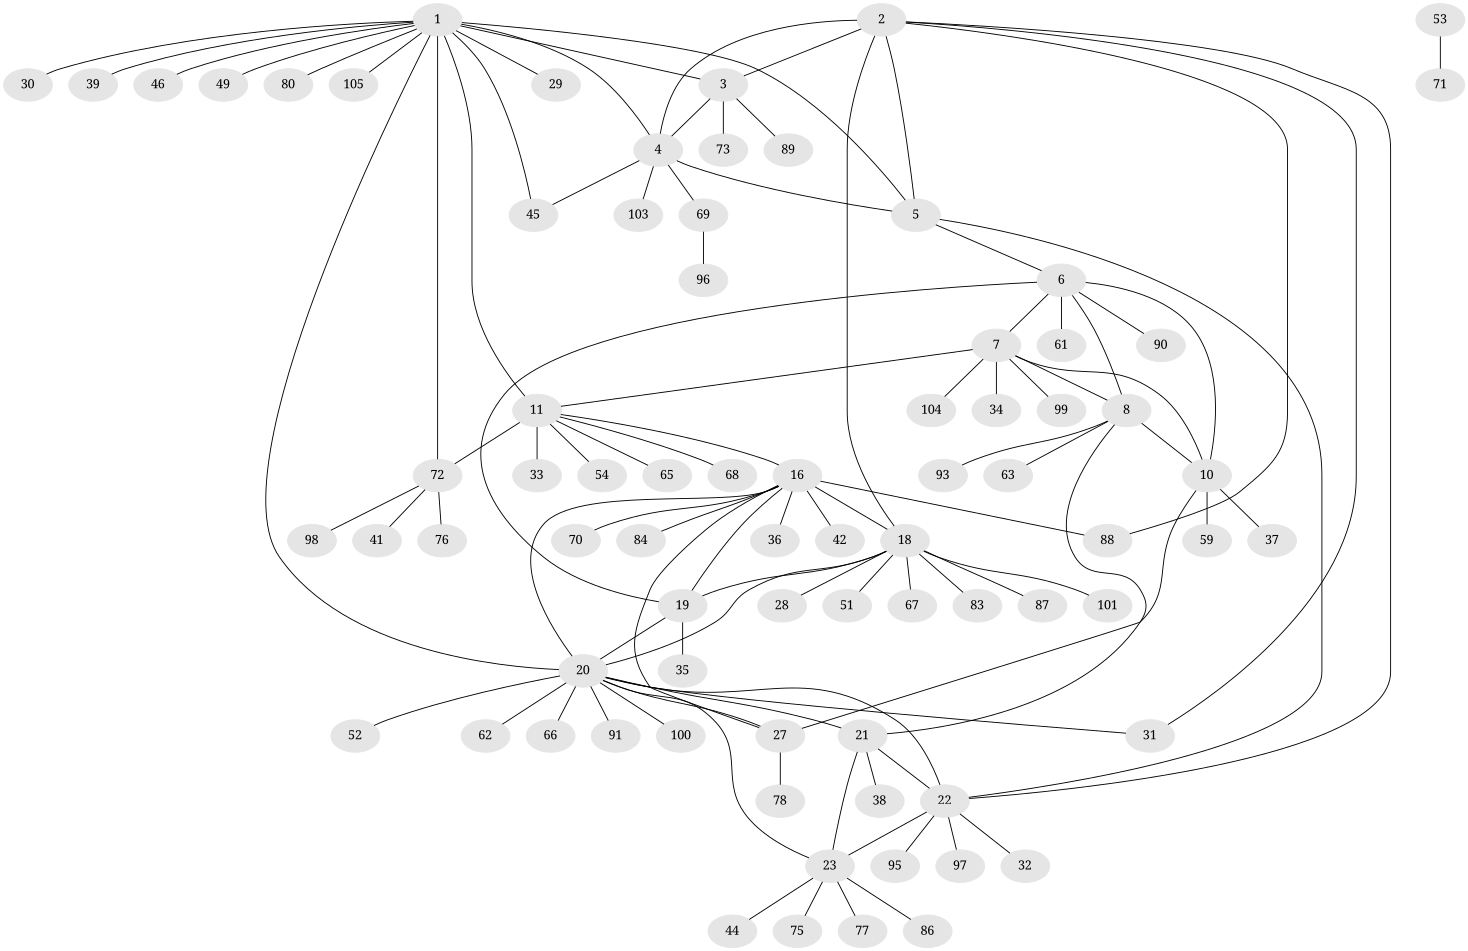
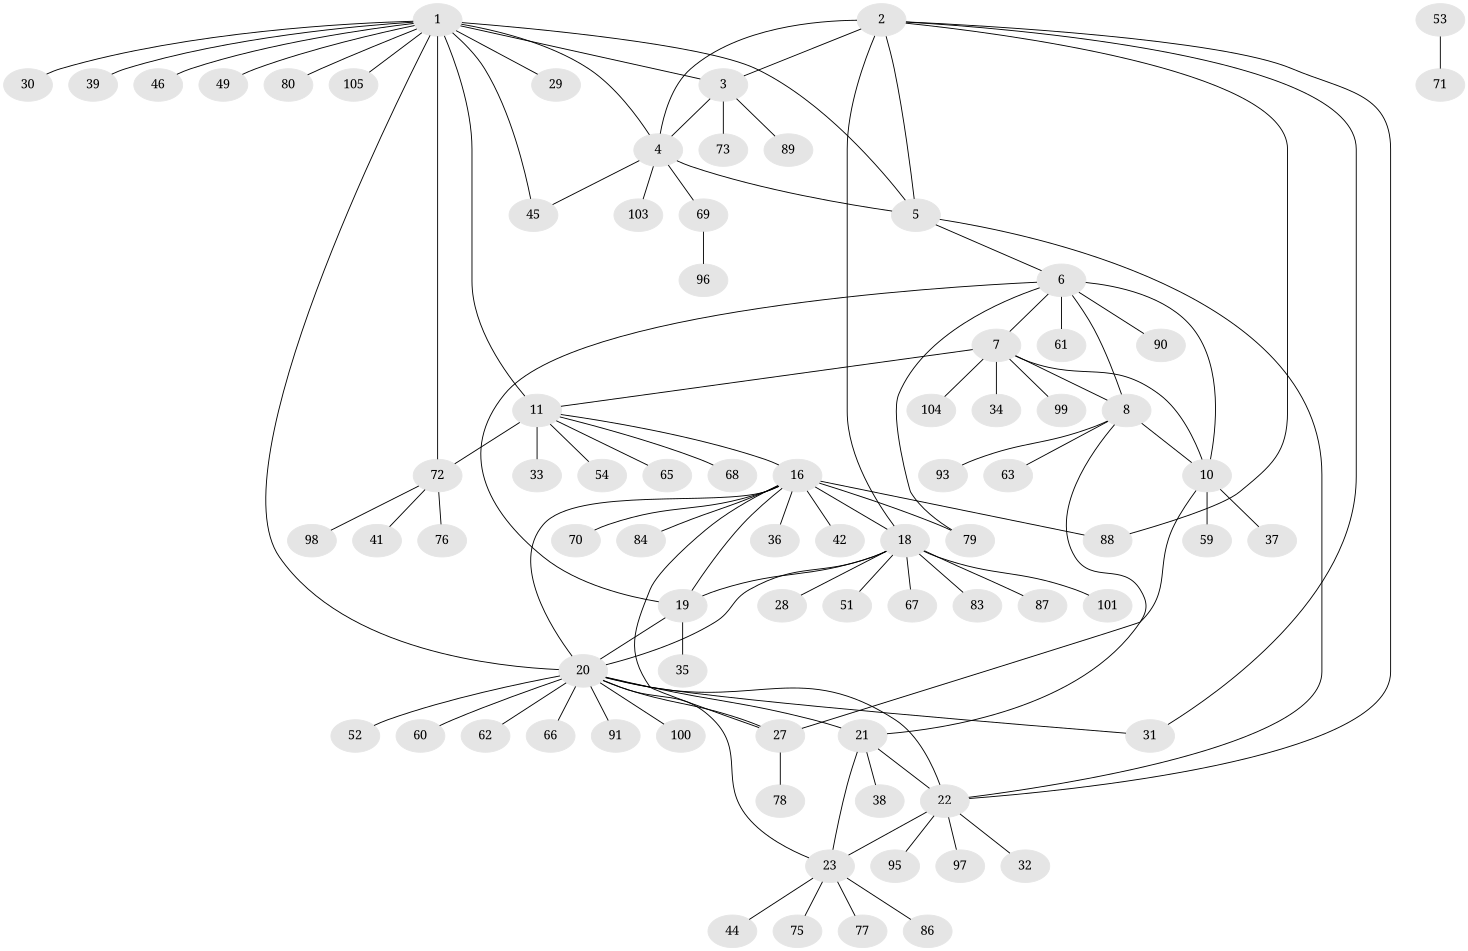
none -> (970, 541)
none -> (420, 736)
